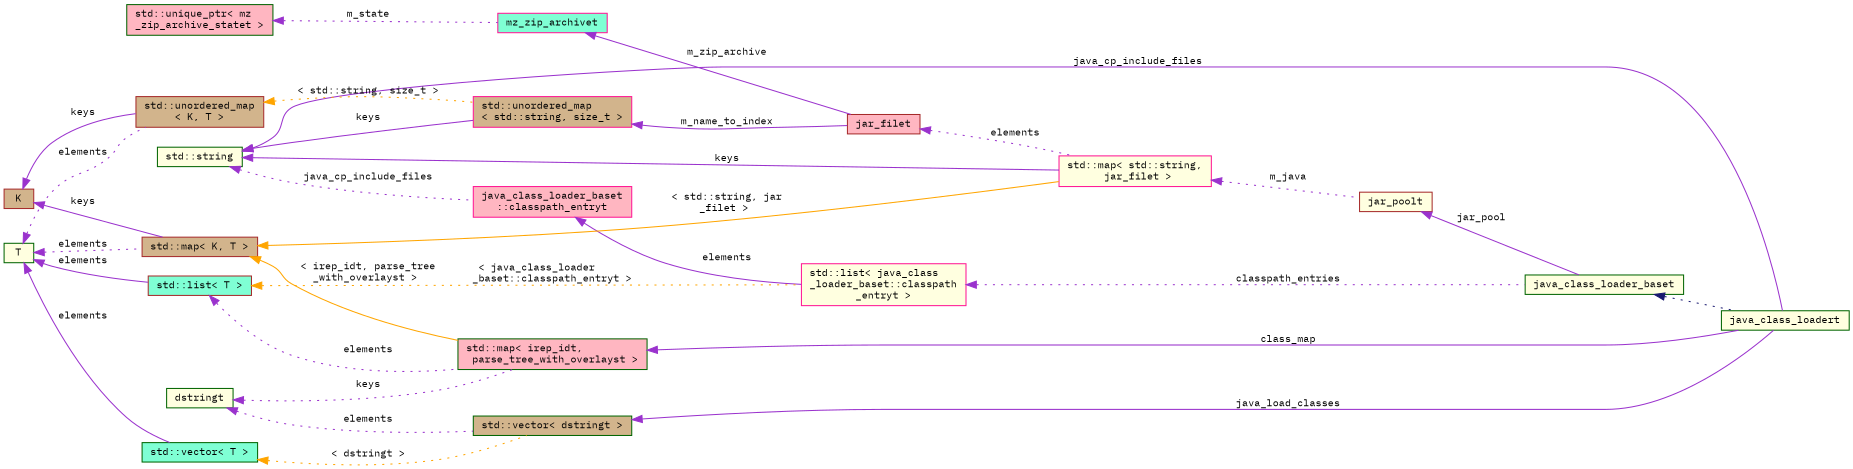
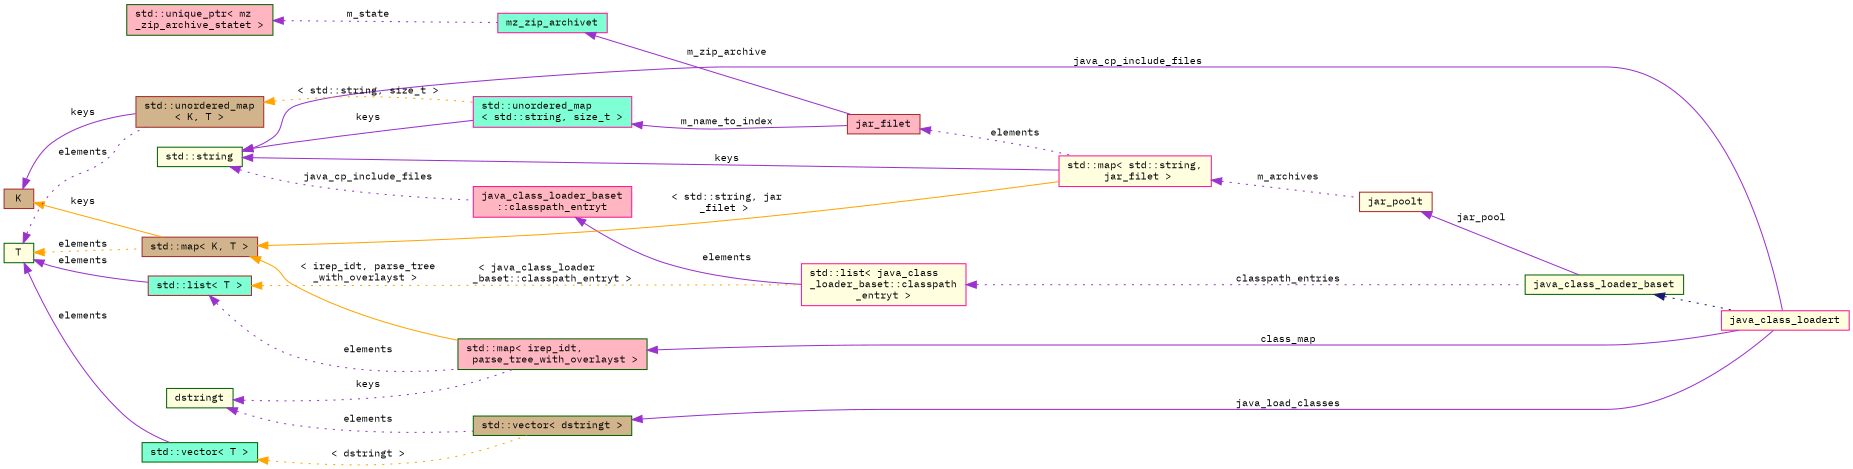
(553, 112) -> (553, 112)
(1285, 177) -> (1285, 177)
(103, 221) -> (103, 221)
(93, 250) -> (93, 250)
(1785, 320) -> (1785, 320)
